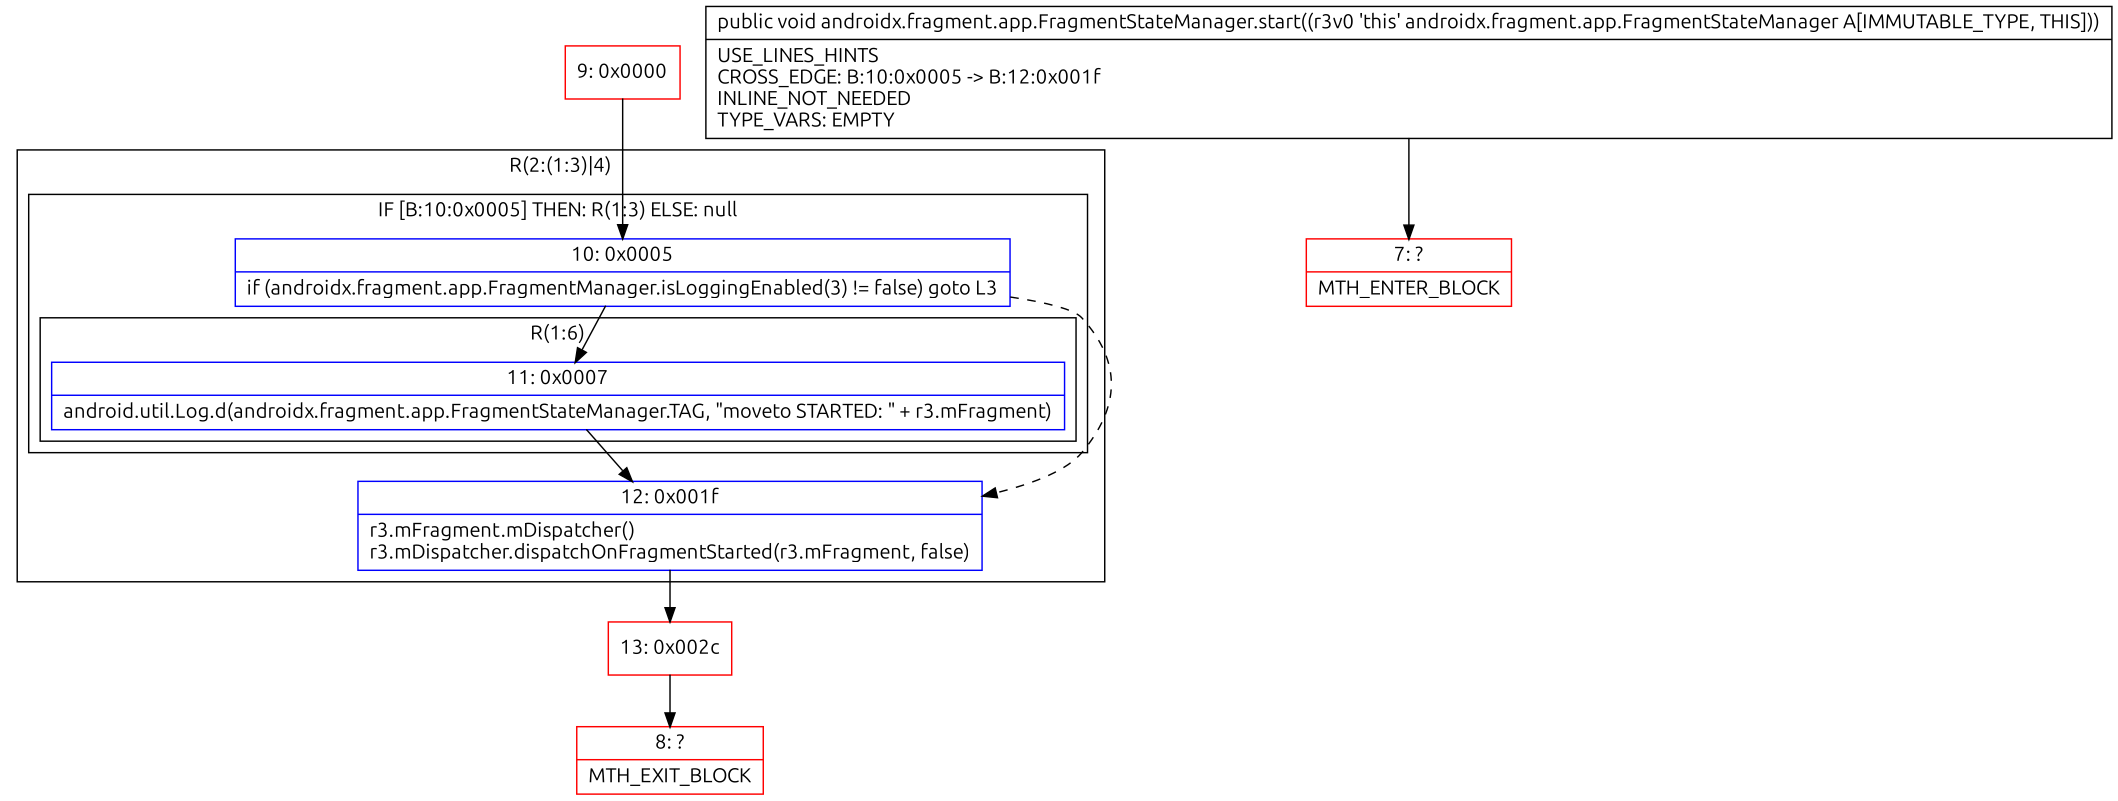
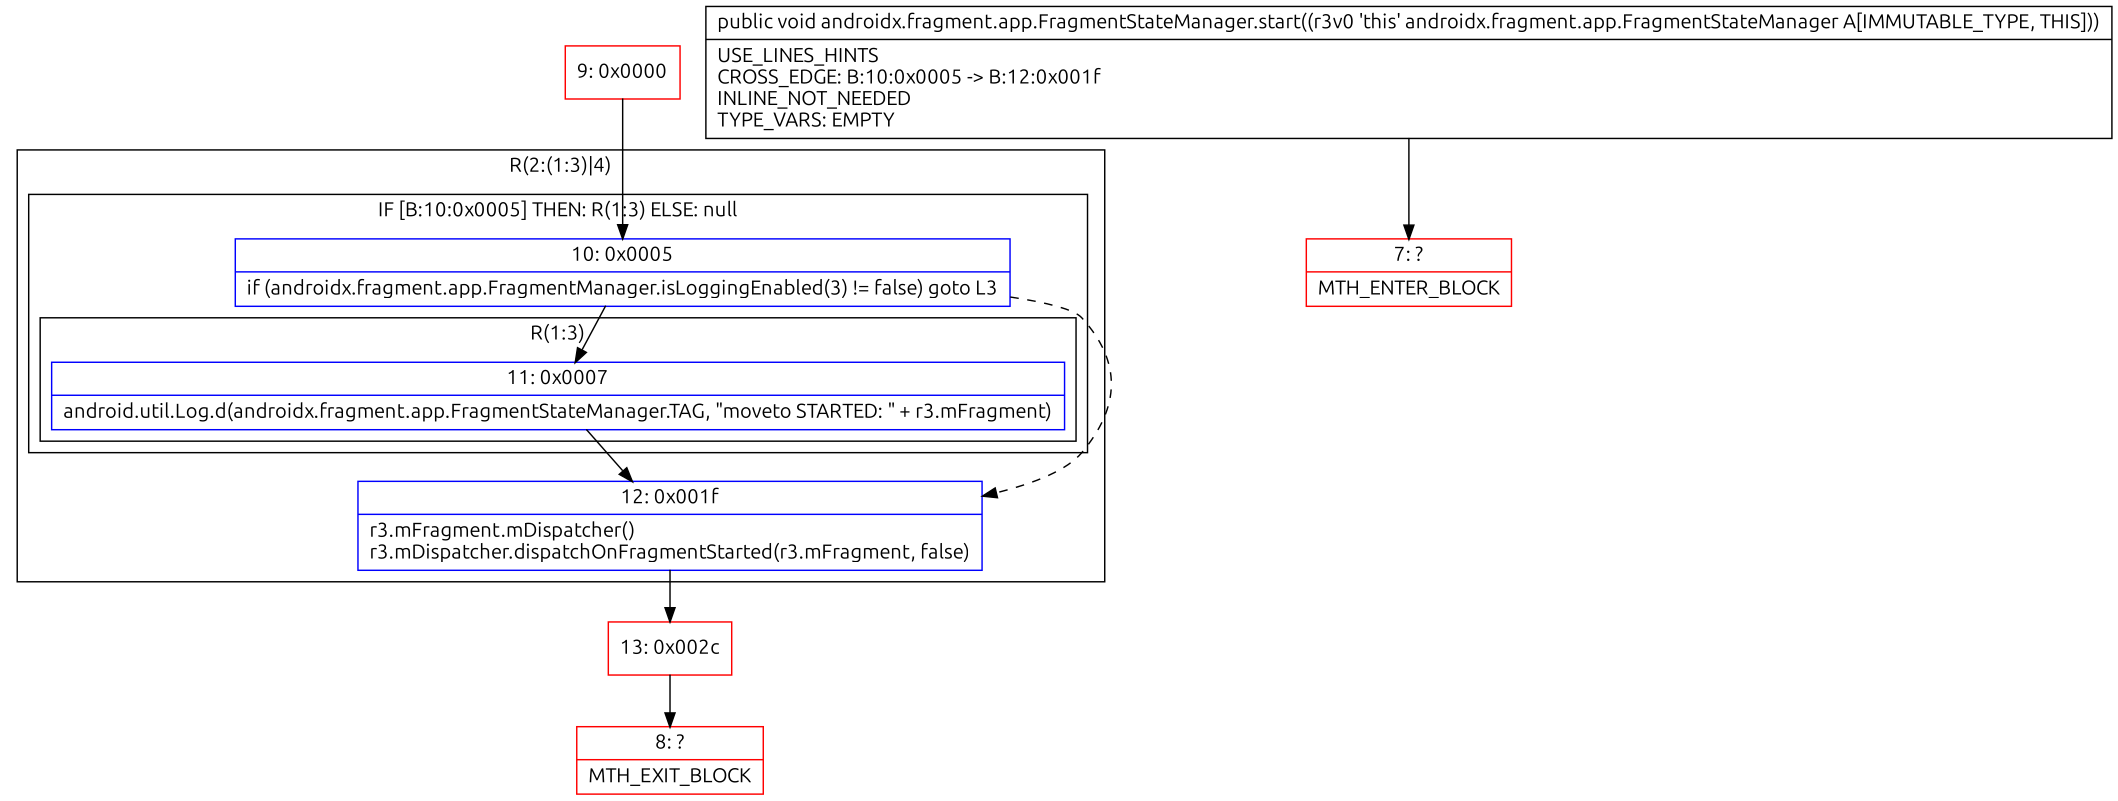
(558, 334) -> (558, 334)
